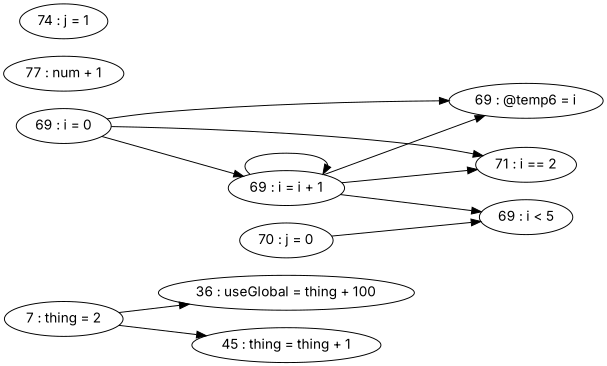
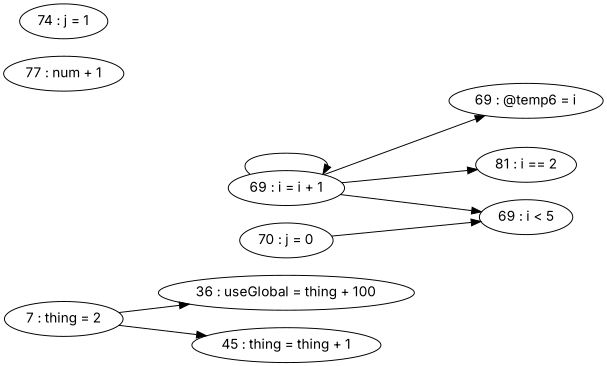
(64, 126) -> none
(526, 165) -> (526, 165)
